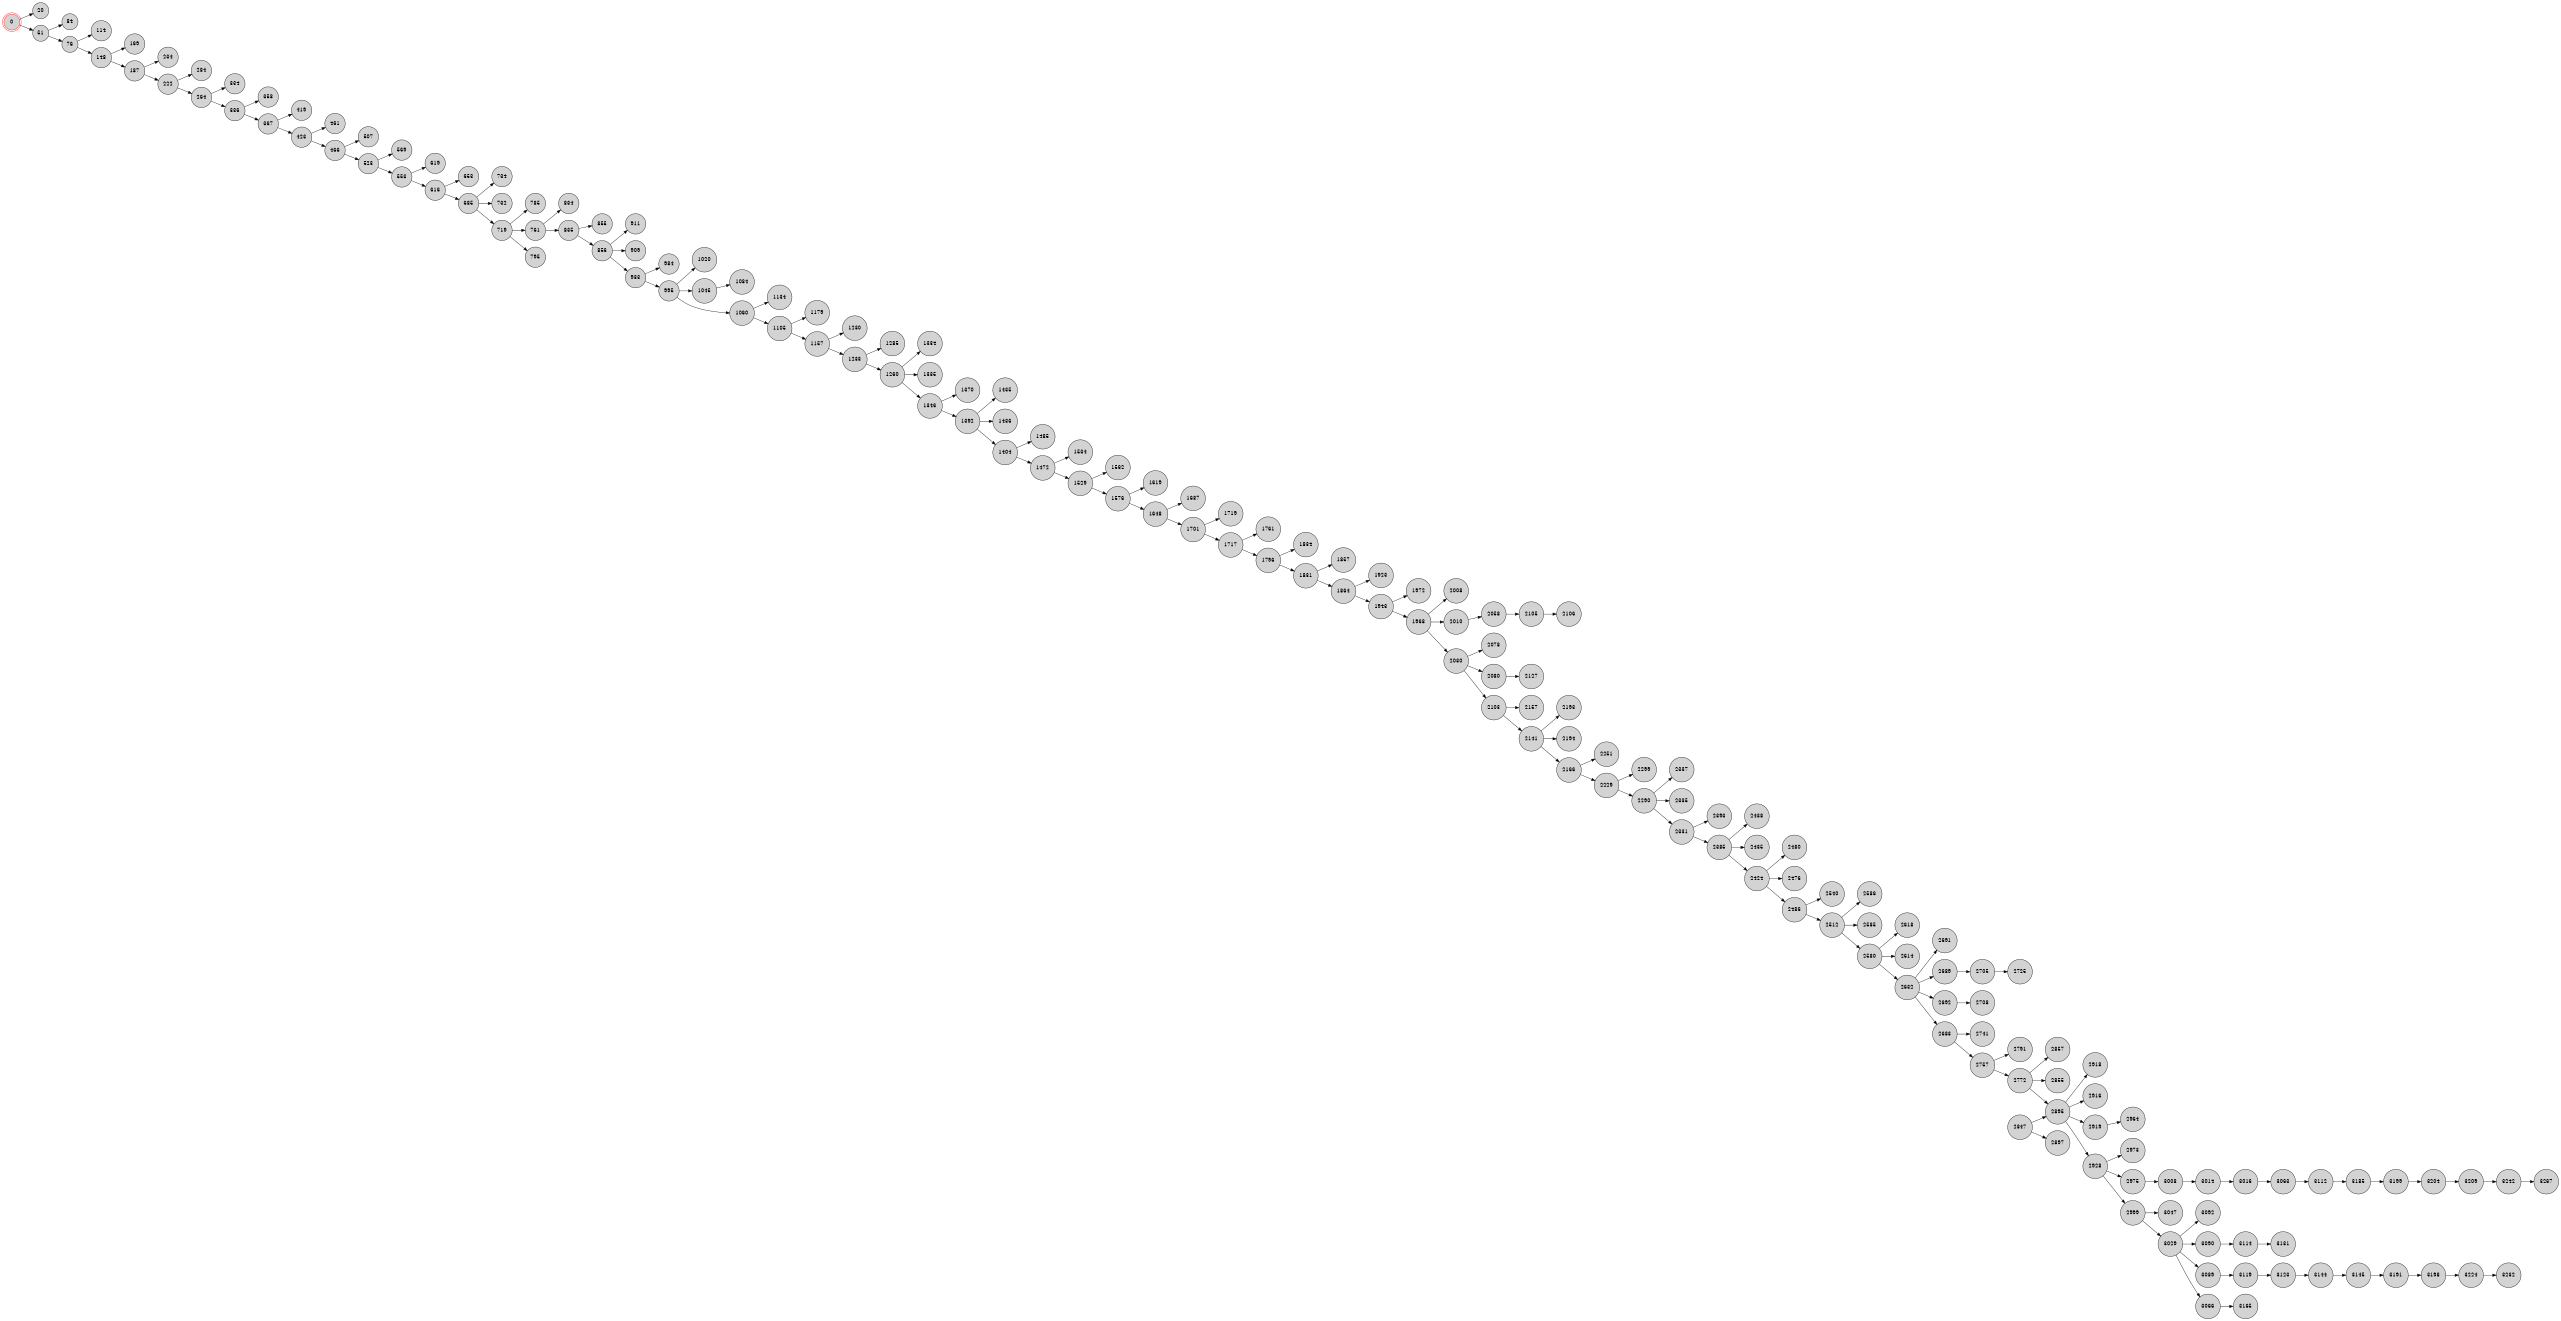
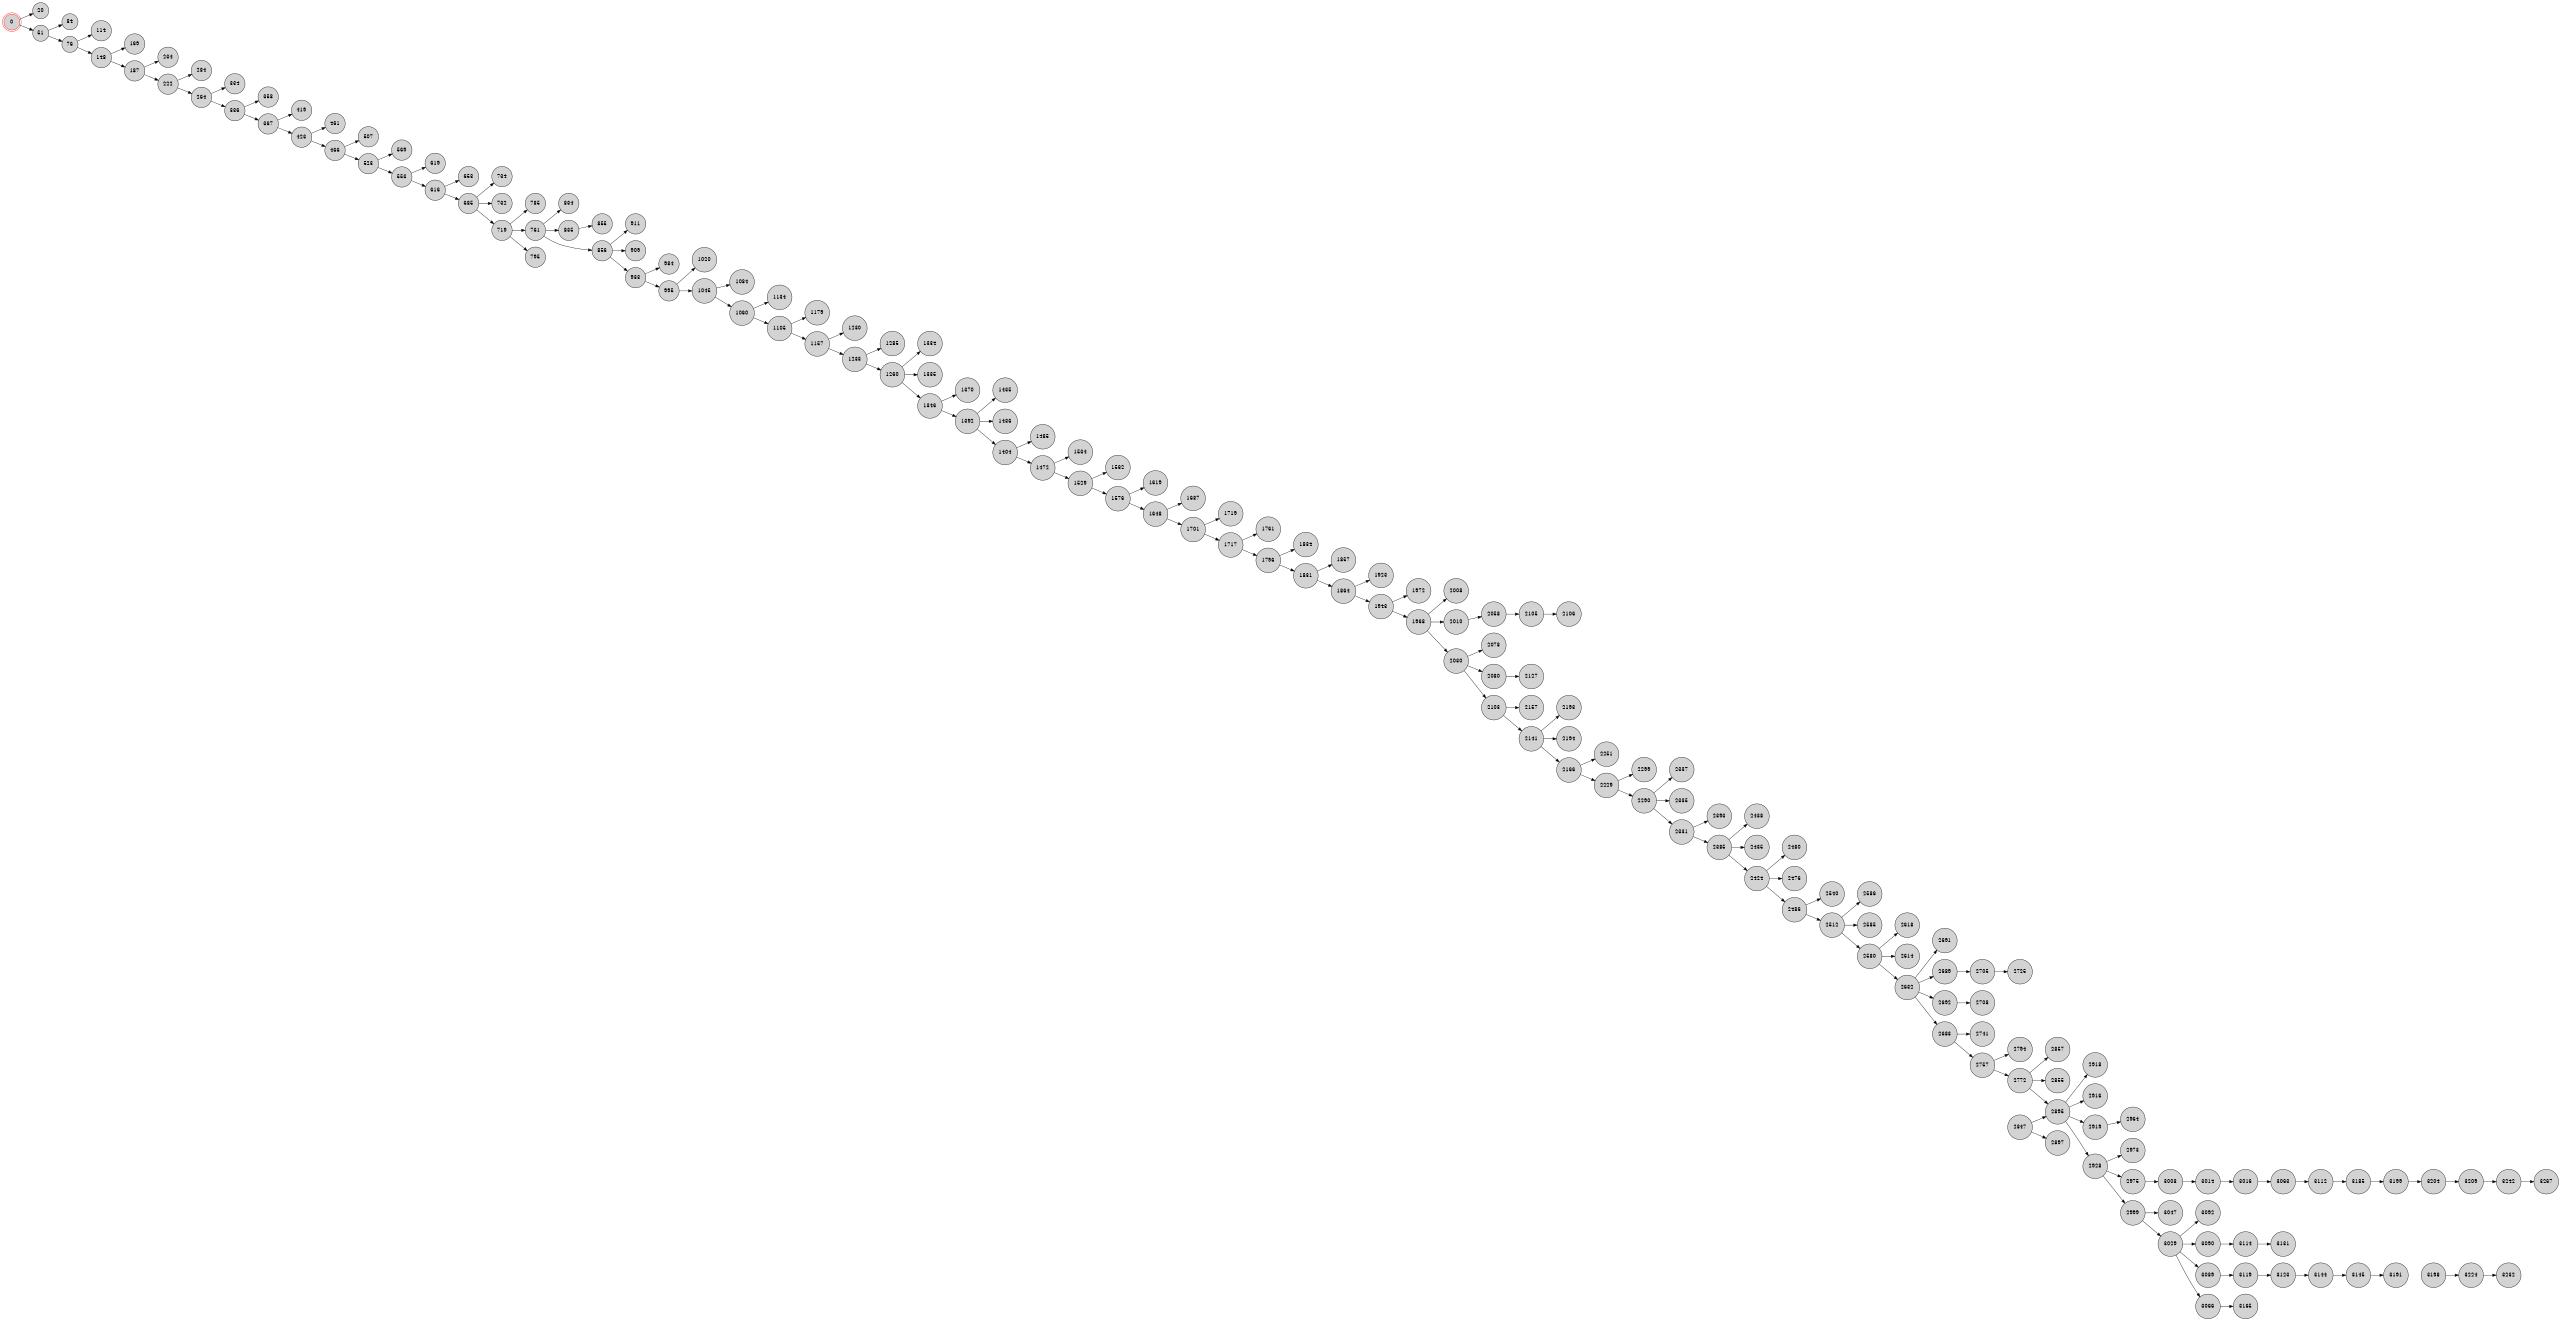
(584, 240) -> (565, 246)
(700, 309) -> (722, 301)
(2020, 1049) -> (2020, 1049)
(2413, 1275) -> none
